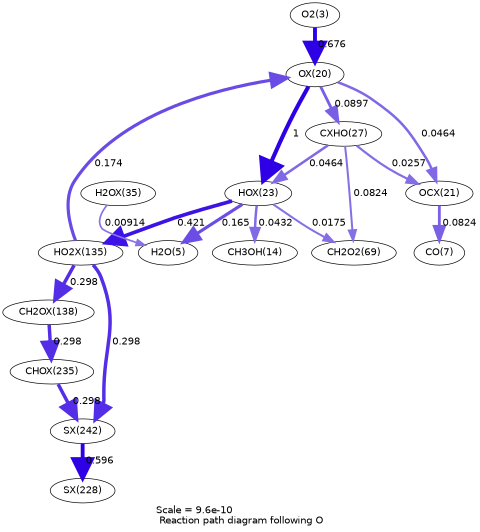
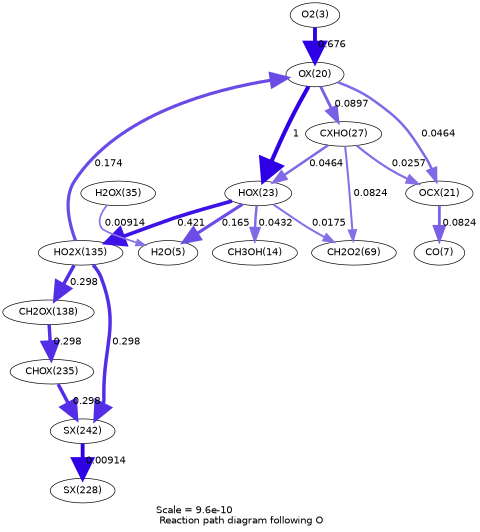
(98, 461) -> (105, 461)
